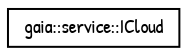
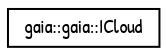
(94, 28) -> (84, 28)
